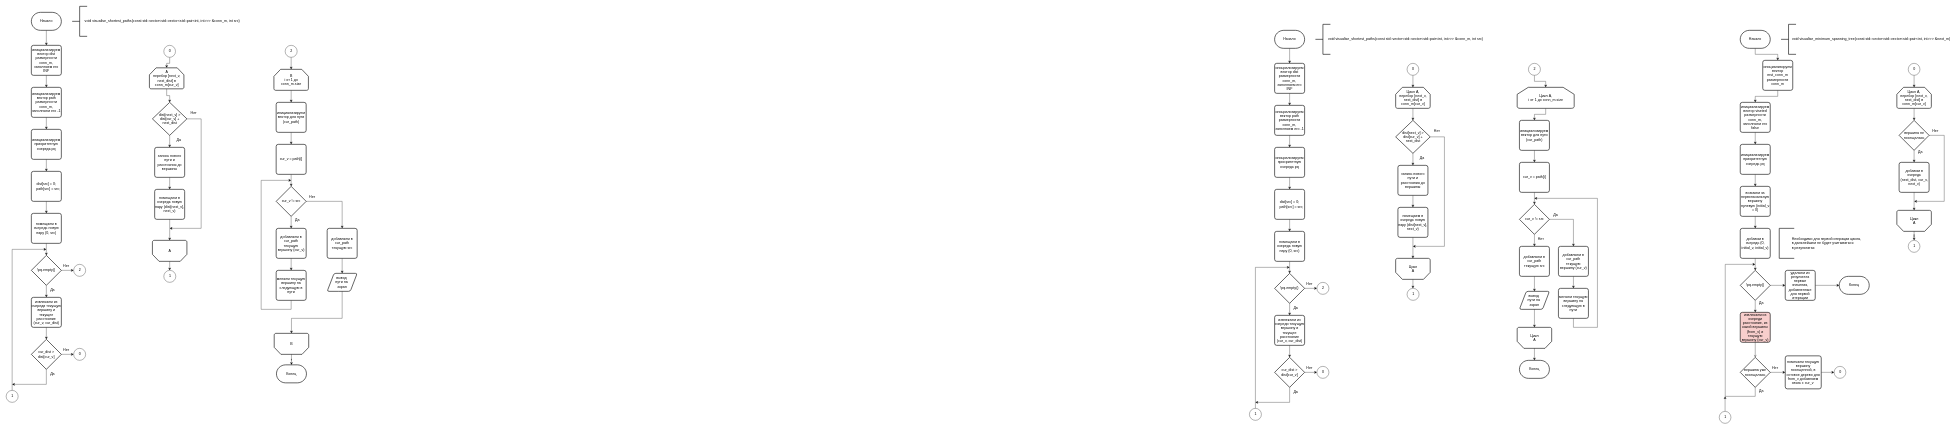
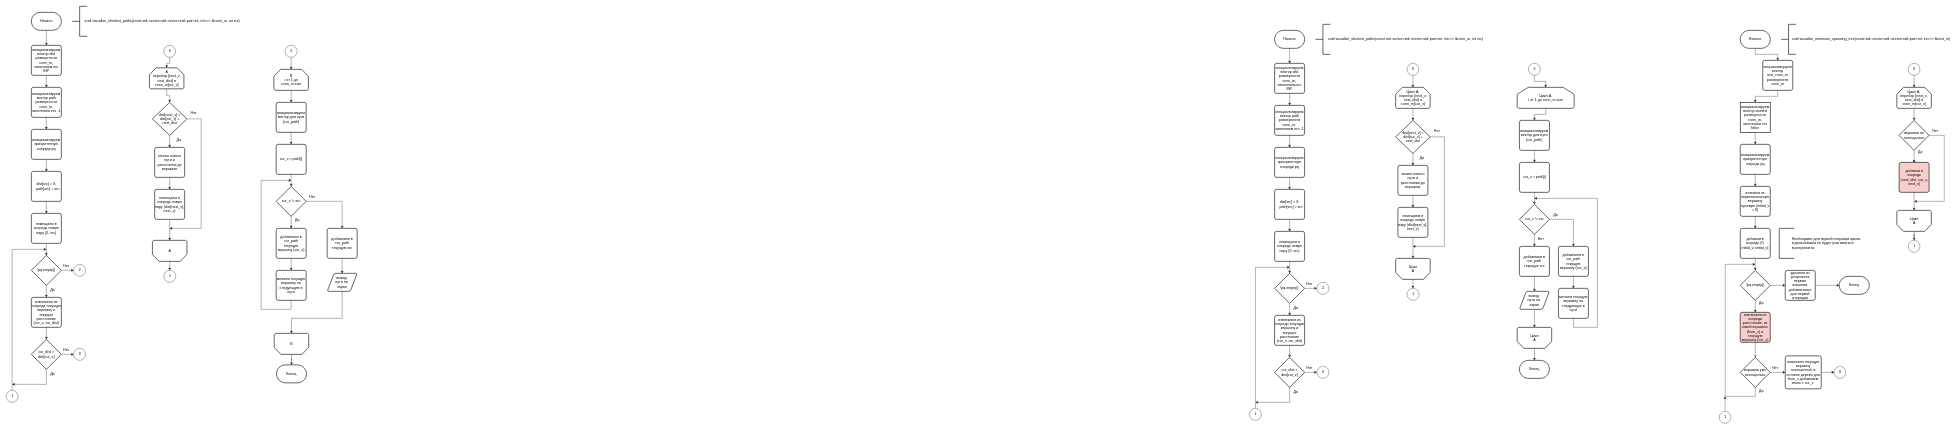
(1755, 117) -> (1755, 117)
(1914, 159) -> (1914, 159)
(1914, 177) -> (1914, 177)
